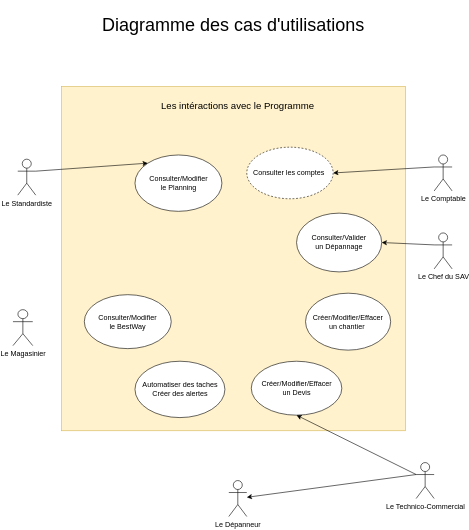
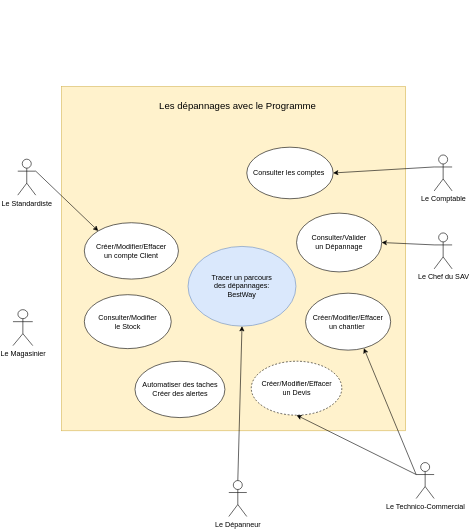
(236, 18) -> none
(238, 105) -> (238, 105)
(90, 167) -> none
(290, 173) -> (290, 173)
none -> (44, 180)
(179, 183) -> none
none -> (131, 251)
none -> (242, 287)
(128, 322) -> (128, 322)
none -> (242, 341)
(297, 389) -> (297, 389)
(331, 486) -> (391, 413)
